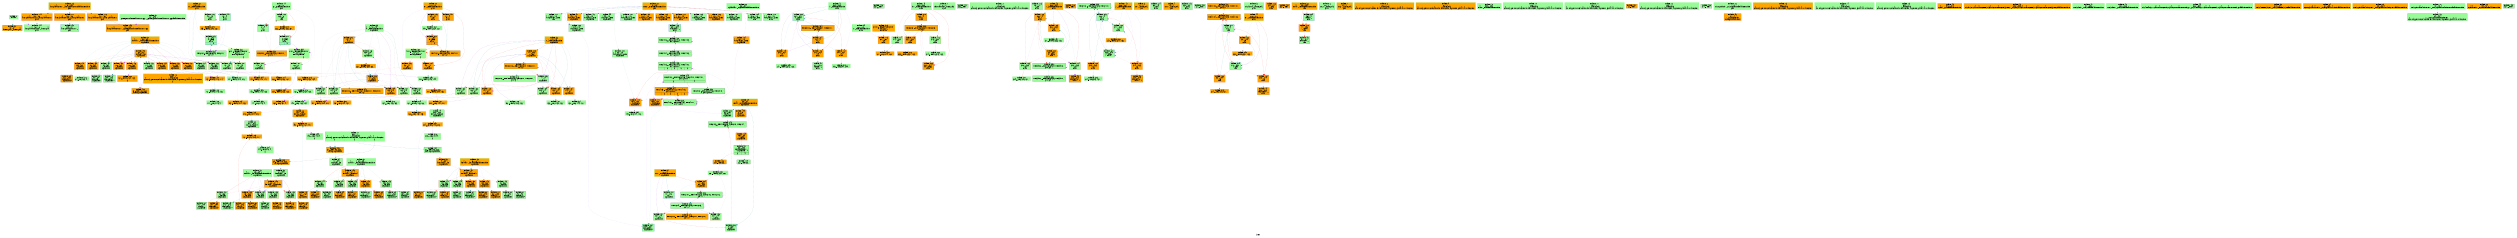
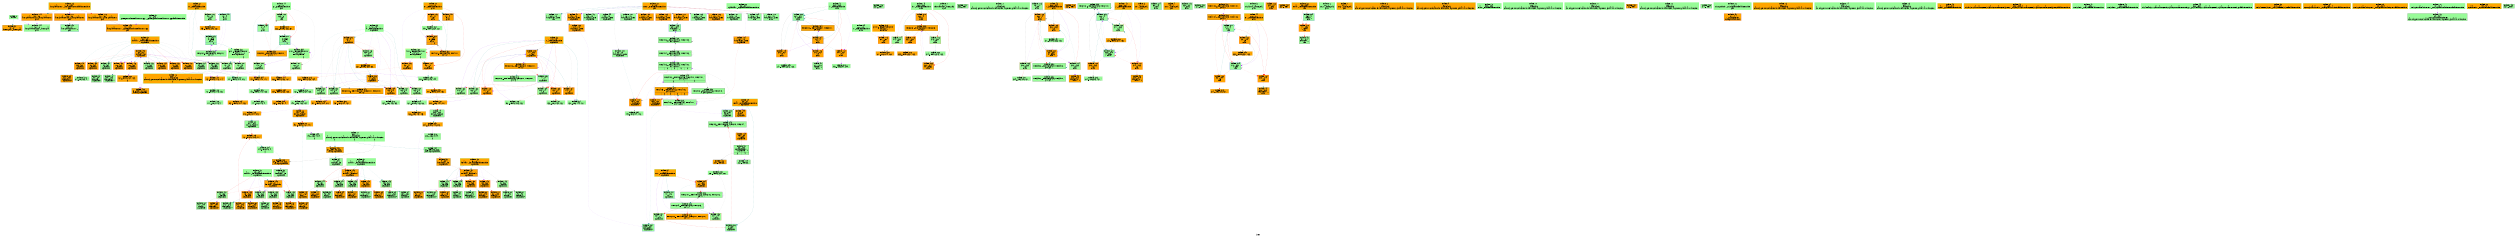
(577, 28) -> (577, 28)
(567, 65) -> (577, 69)
(294, 80) -> (288, 73)
(259, 189) -> (280, 194)
